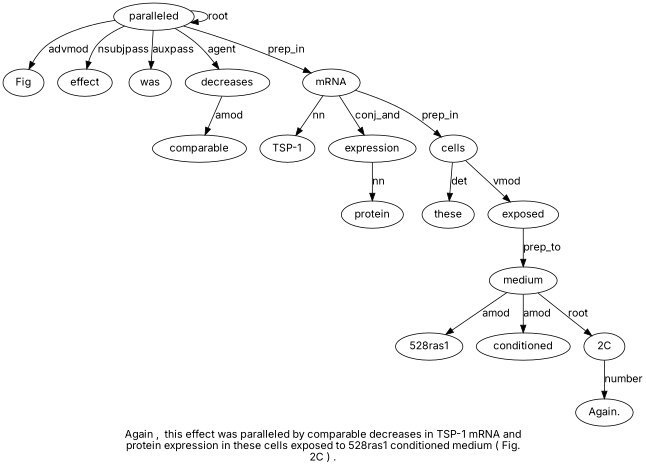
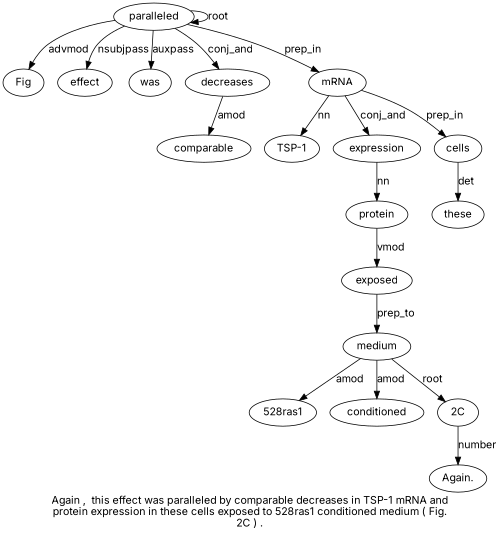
(222, 50) -> (231, 50)
(485, 179) -> (377, 244)
